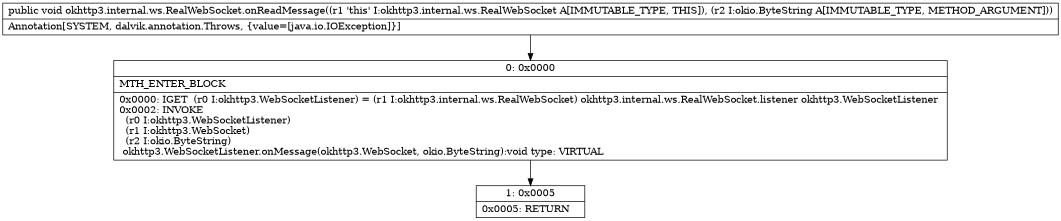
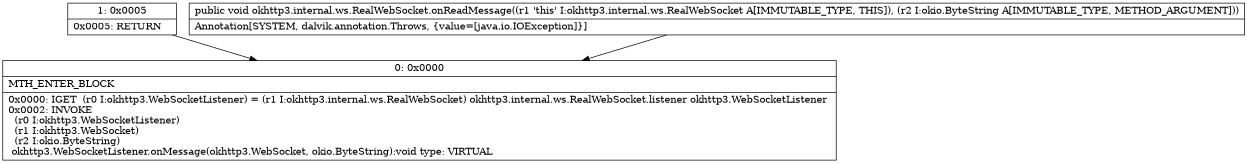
(531, 169) -> (211, 47)
